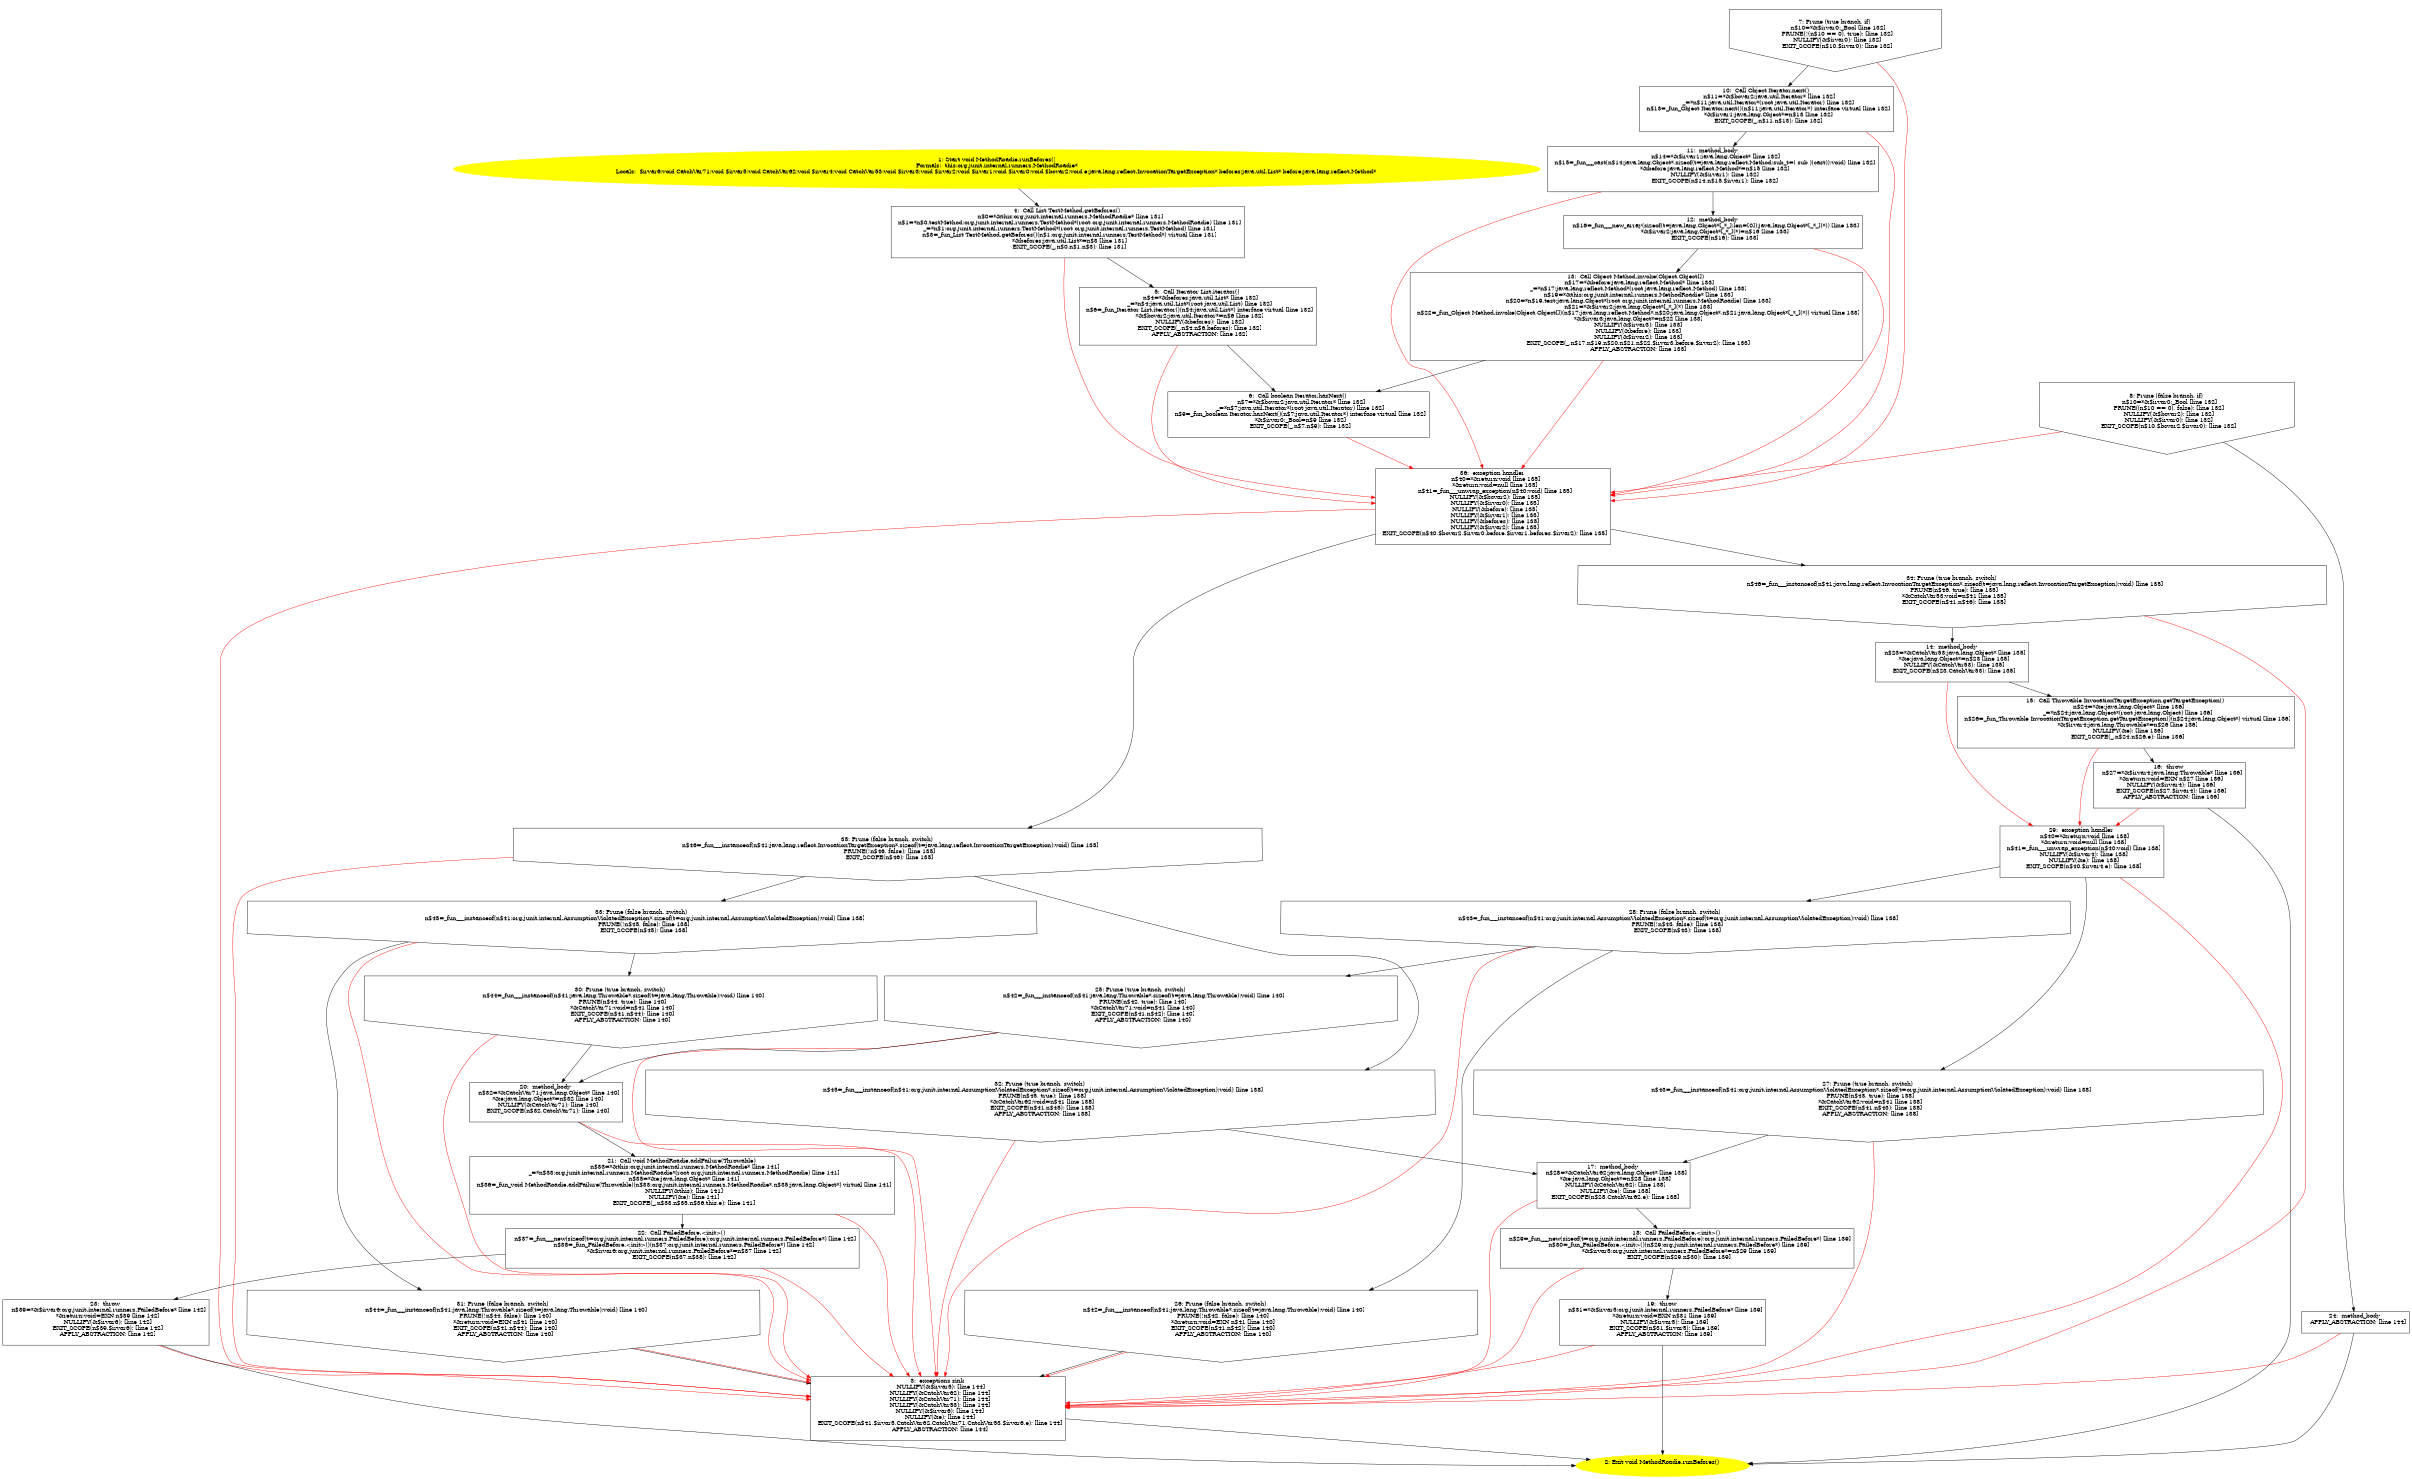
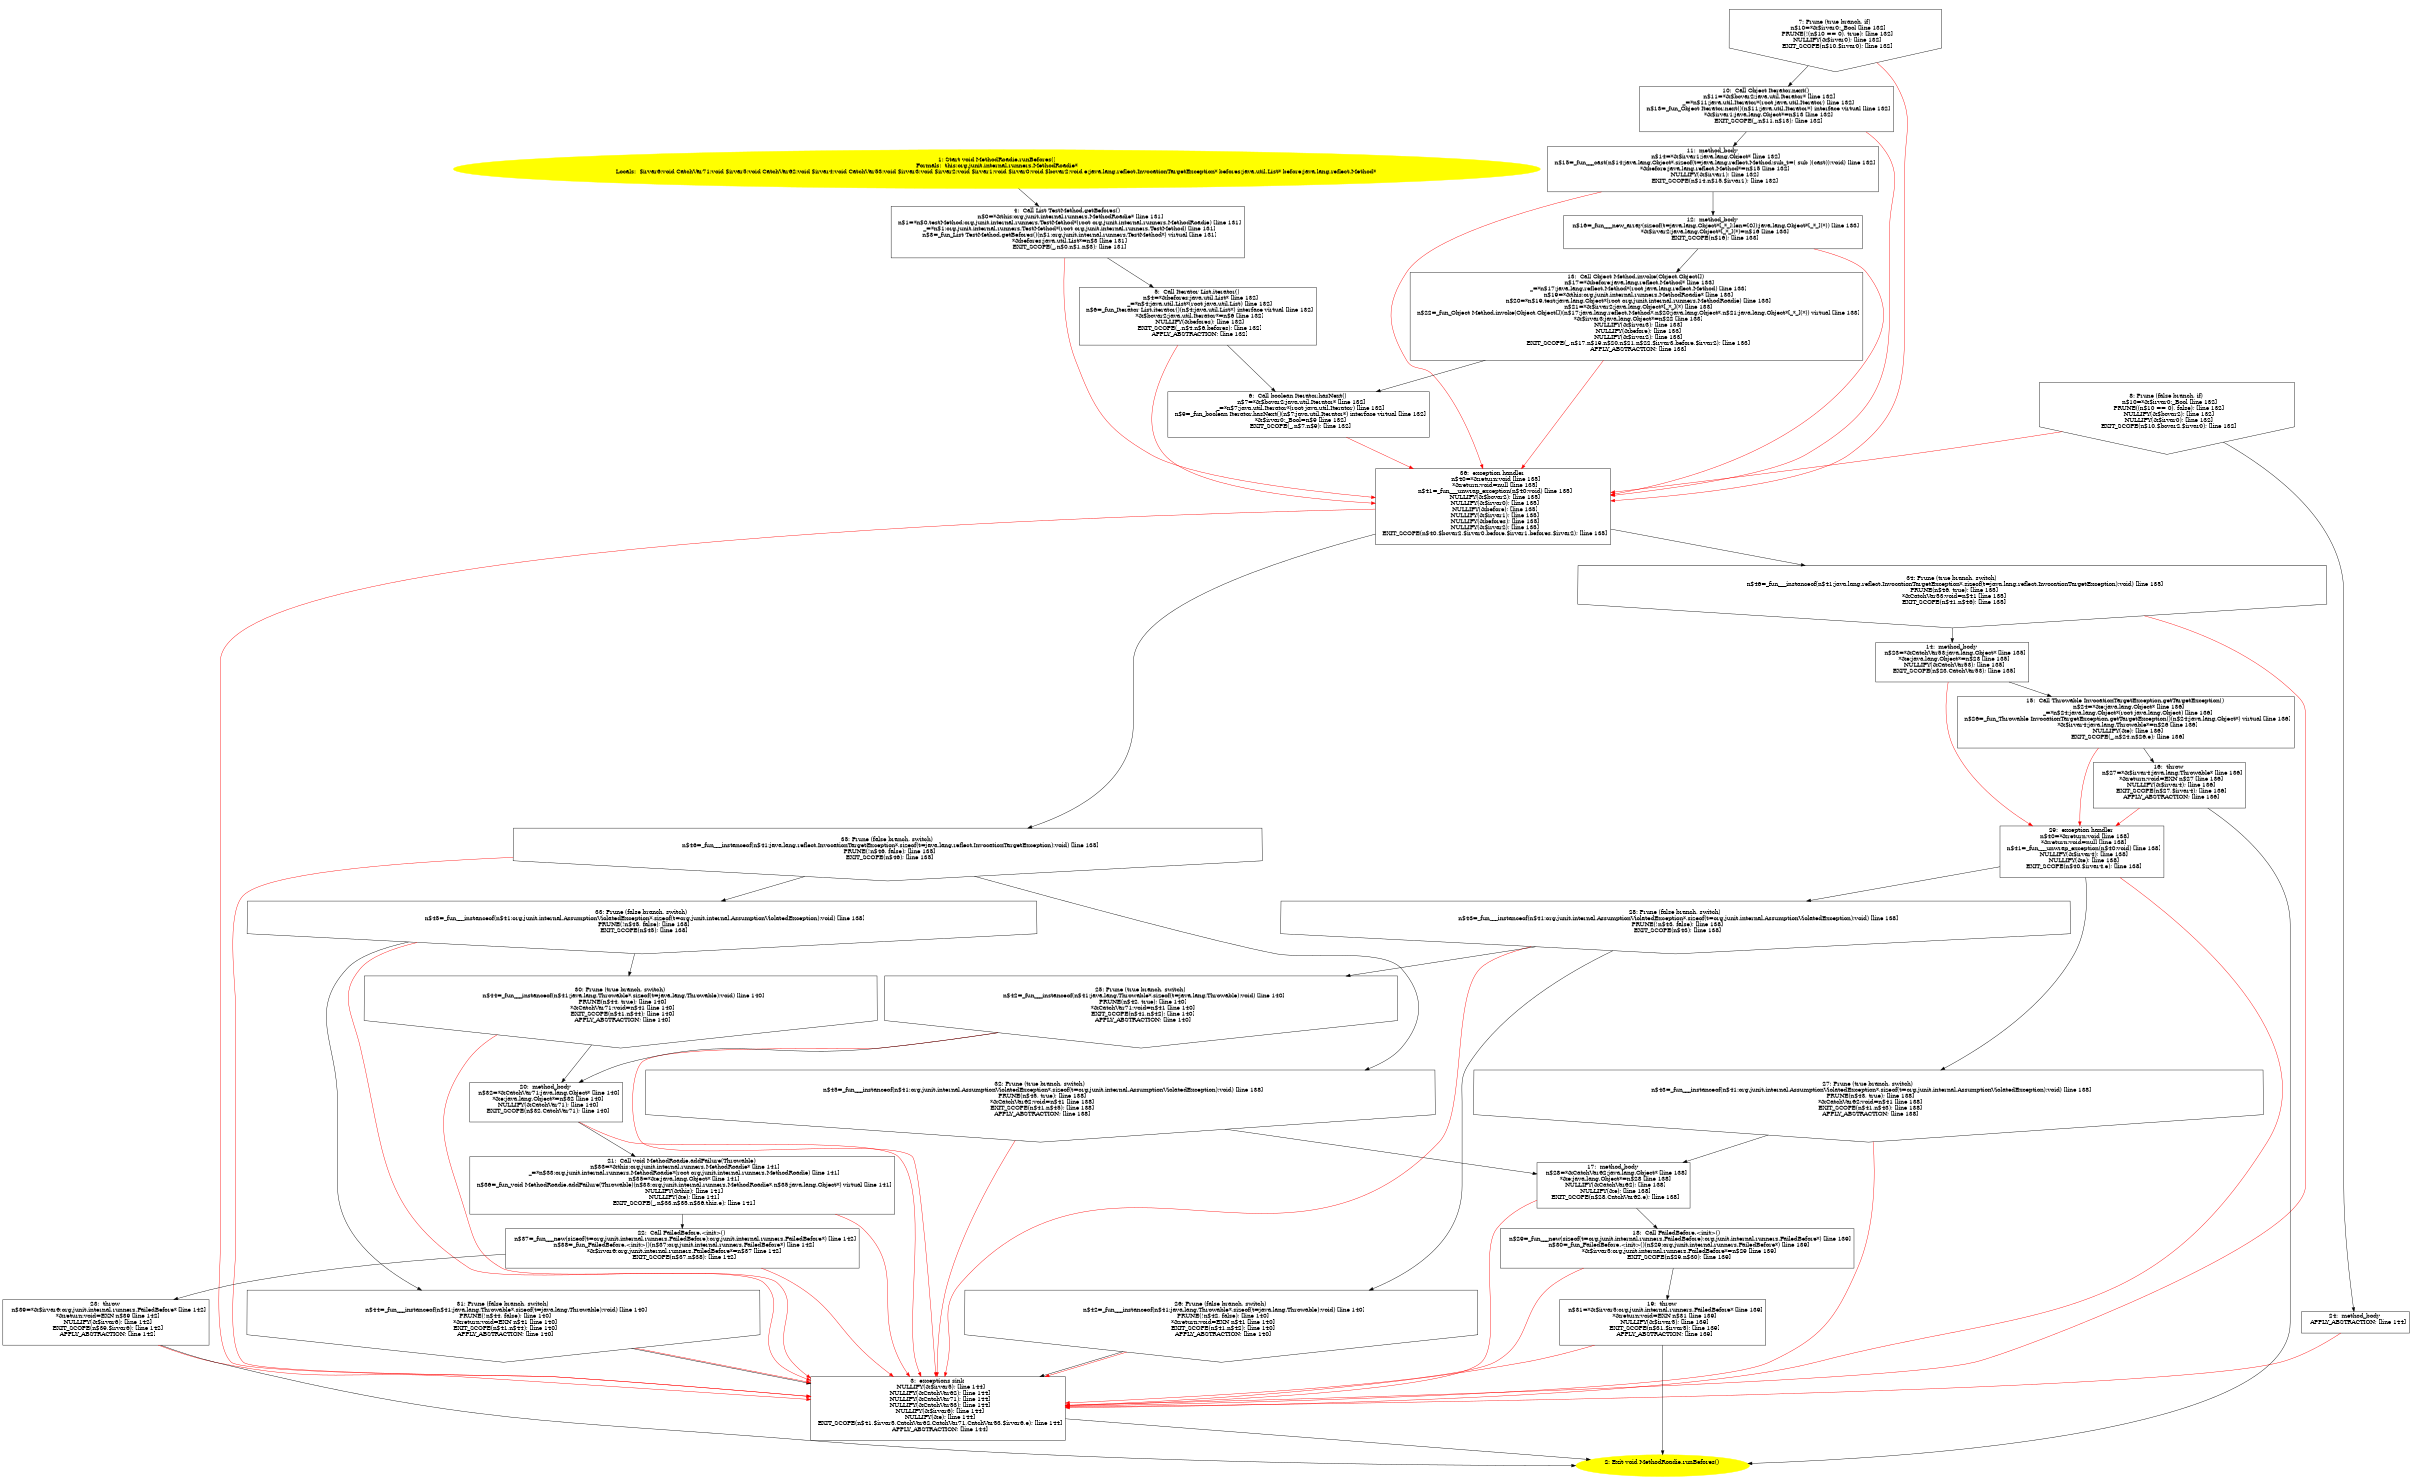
(2087, 1456) -> none
